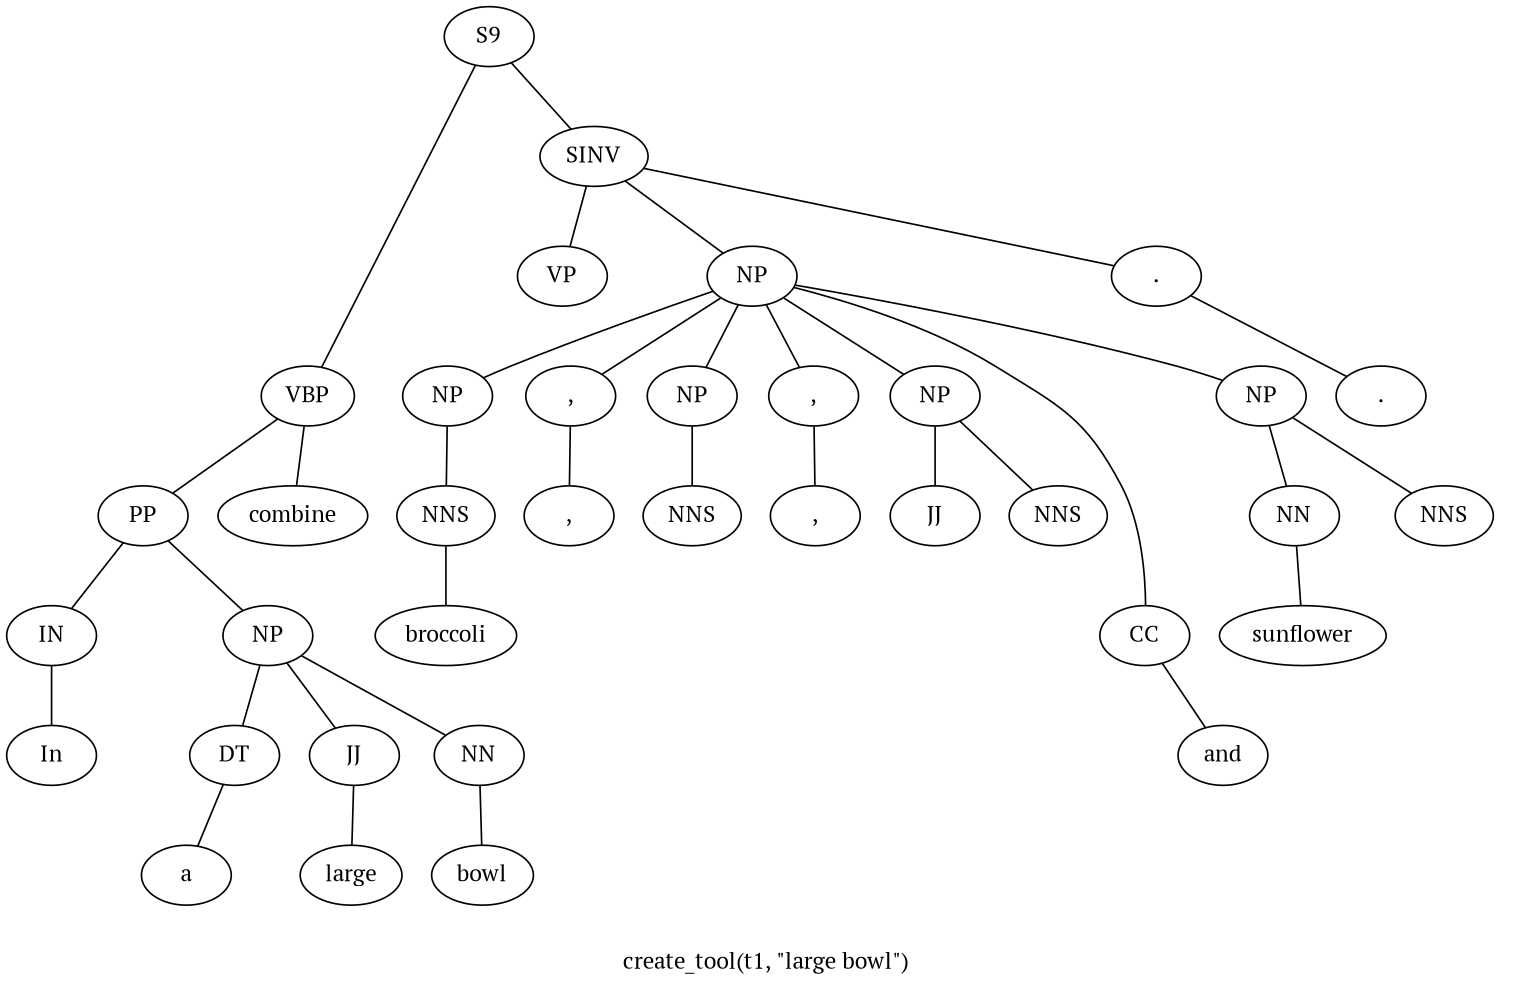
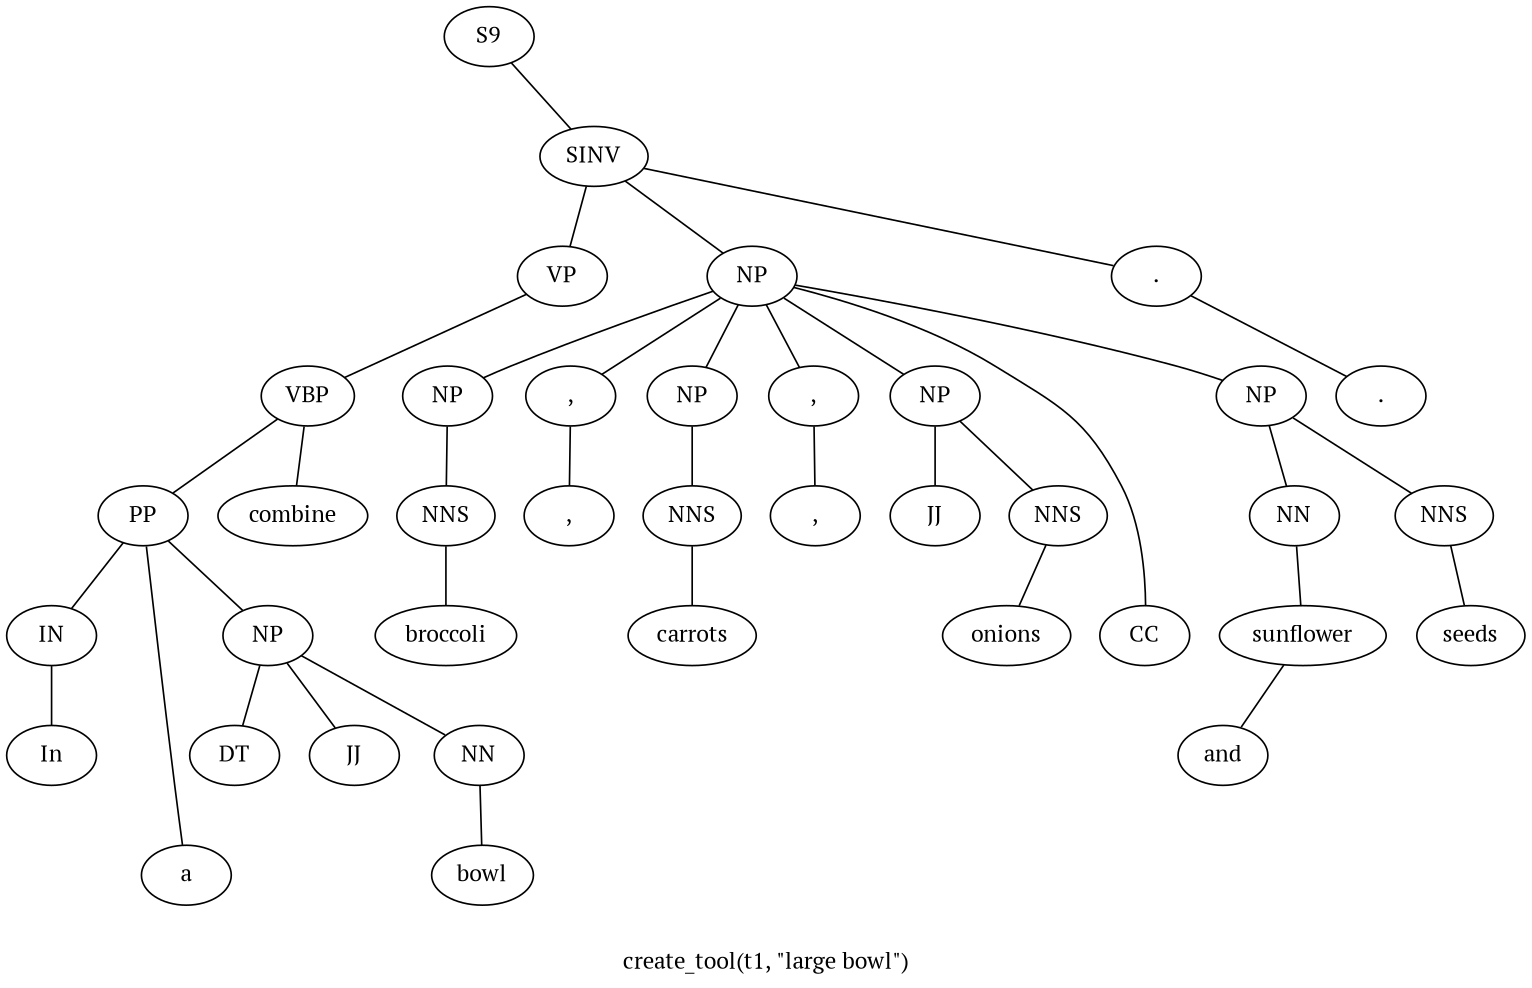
(398, 217) -> (436, 336)
none -> (692, 636)
none -> (1007, 636)
none -> (1471, 636)
(1184, 696) -> (1263, 696)
(210, 815) -> (164, 696)
(351, 875) -> none
